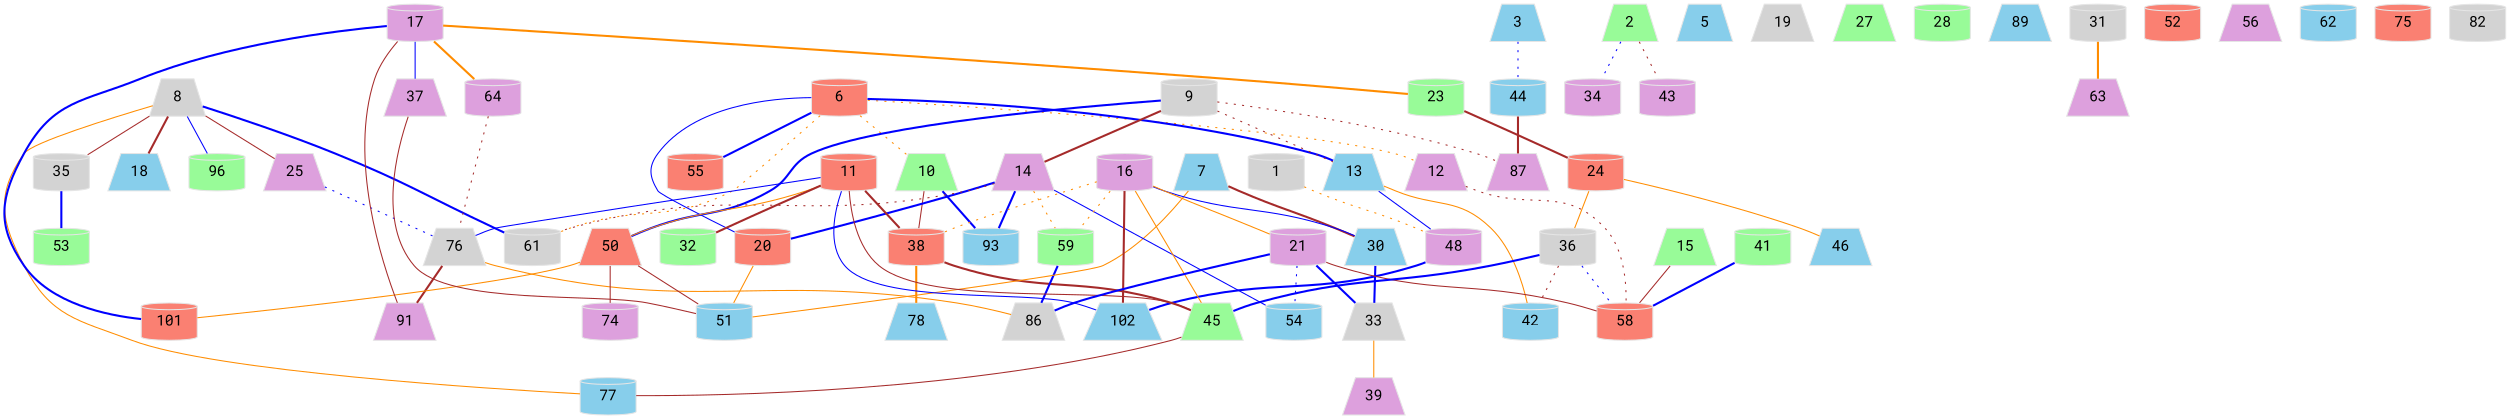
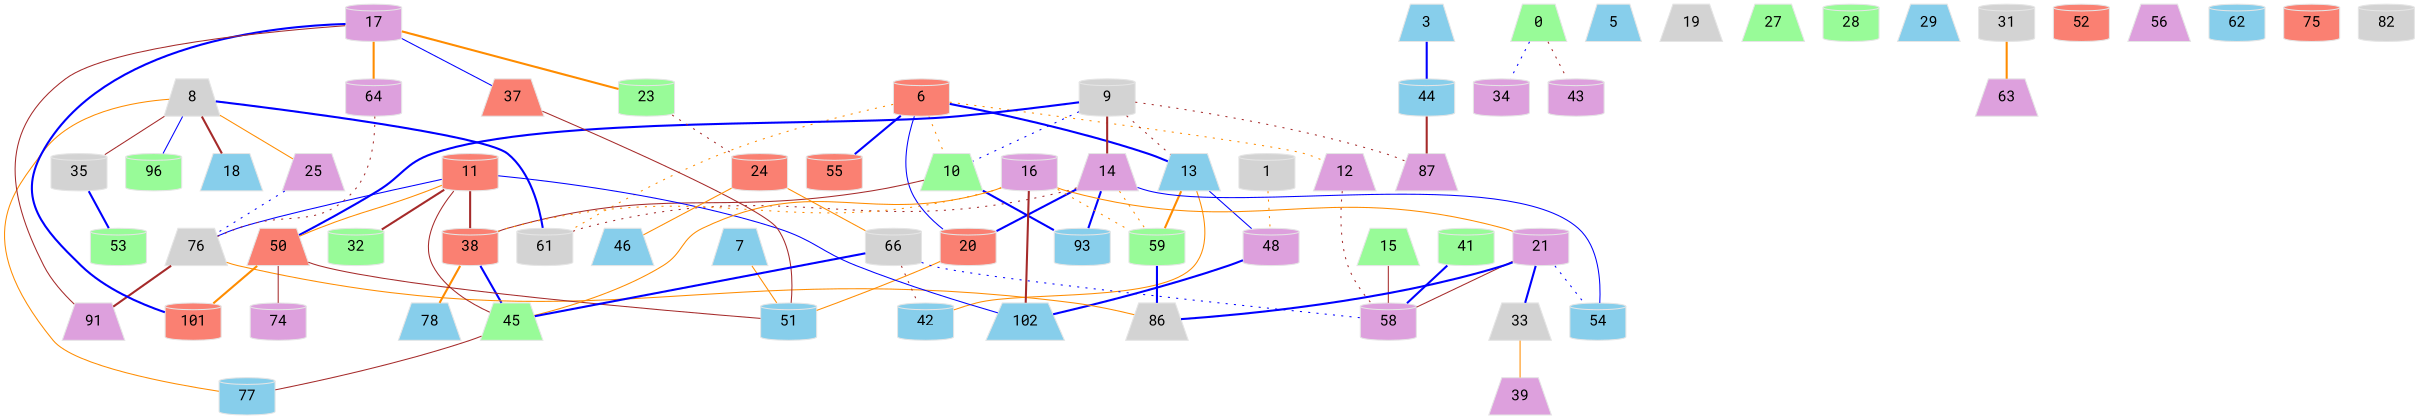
(1630, 23) -> (1539, 23)
(2020, 23) -> (1929, 23)
(1518, 60) -> (1427, 60)
(415, 98) -> (513, 98)
(1511, 132) -> (703, 135)
none -> (1026, 136)
(240, 137) -> (256, 137)
none -> (1176, 203)
(1376, 247) -> none
(1568, 247) -> (893, 247)
(1068, 285) -> (491, 284)
(380, 297) -> (235, 285)
(1625, 322) -> (1388, 322)
